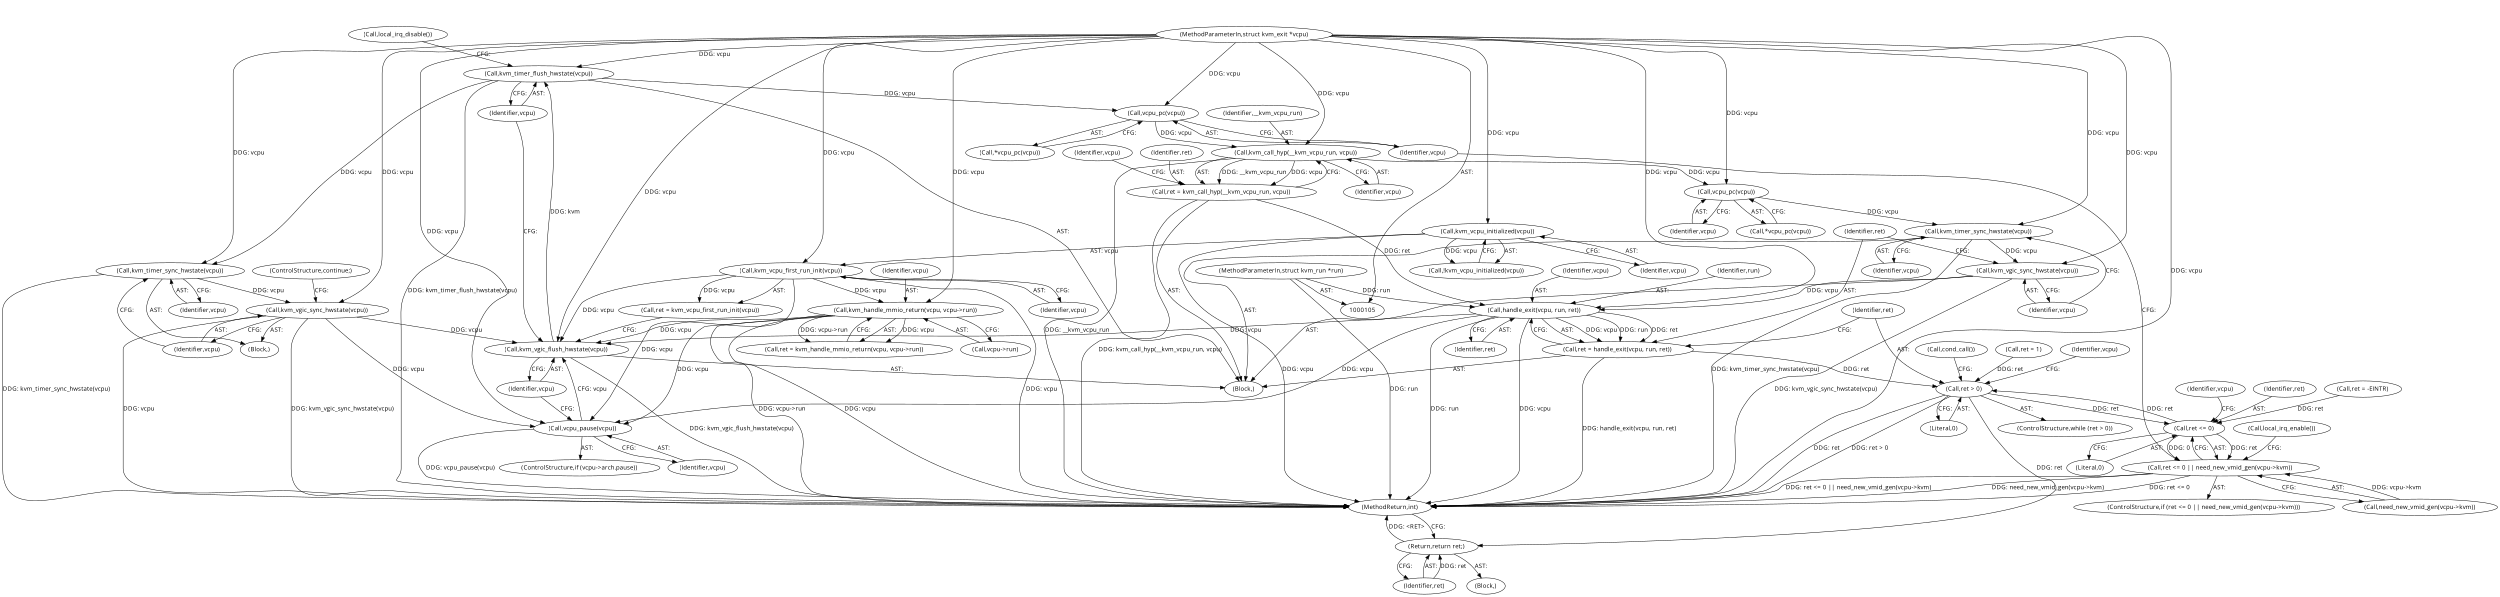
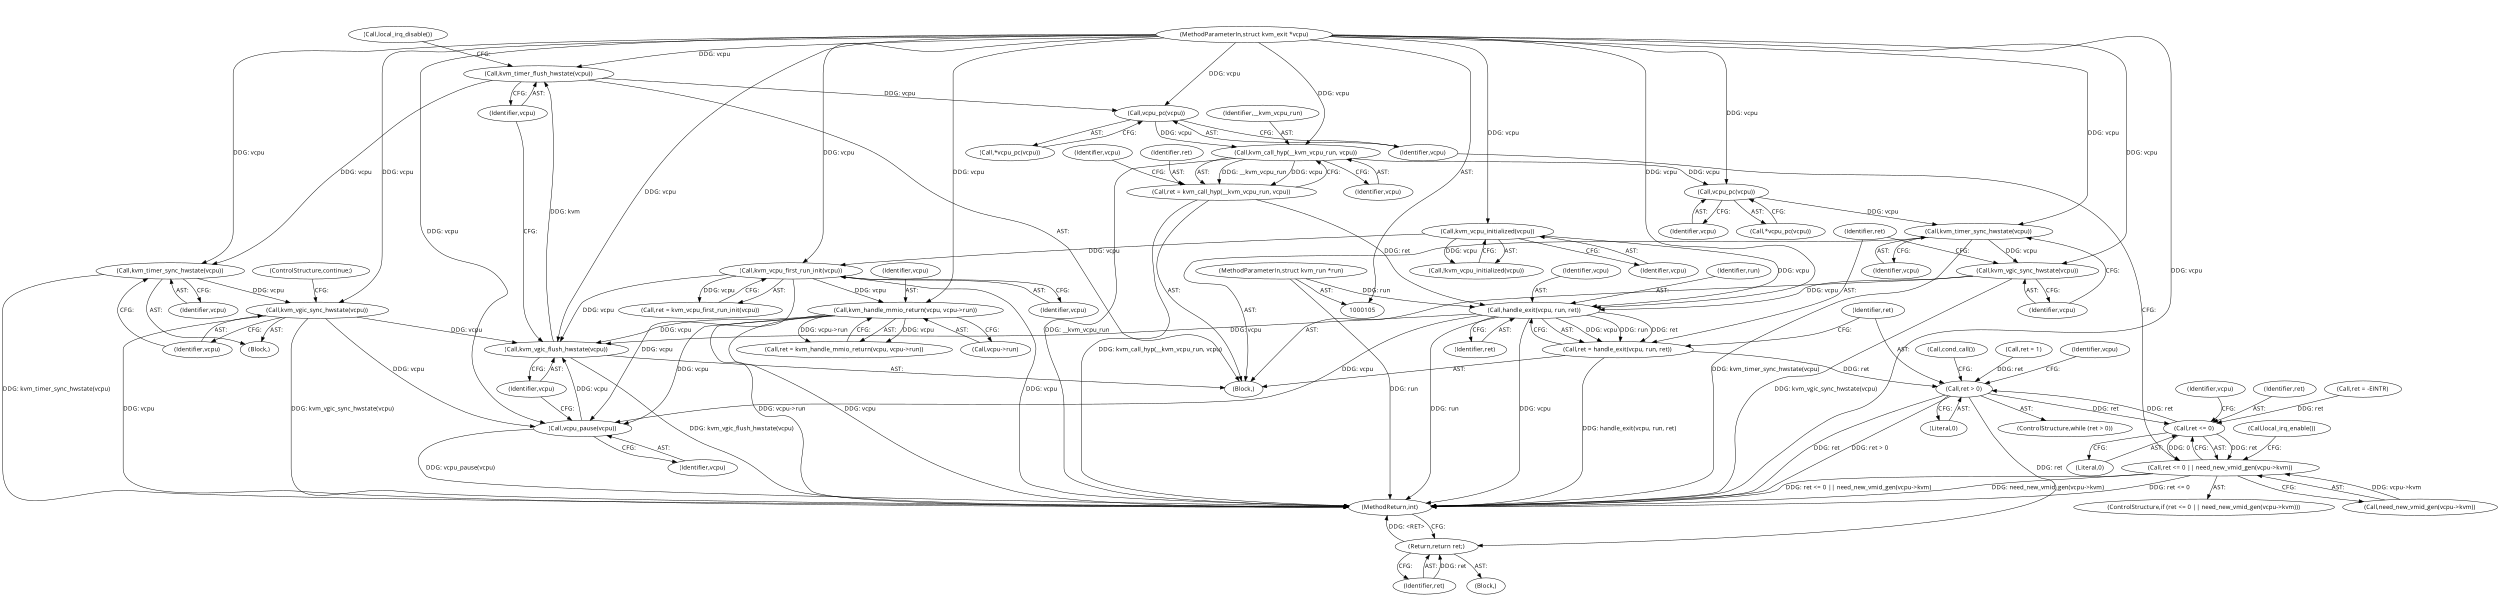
(1104, 251) -> (1104, 251)
(1196, 302) -> (1758, 258)
(621, 327) -> (740, 291)
(592, 389) -> (592, 389)
(580, 468) -> none
(613, 496) -> none
